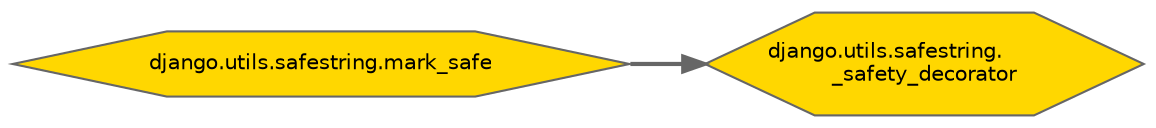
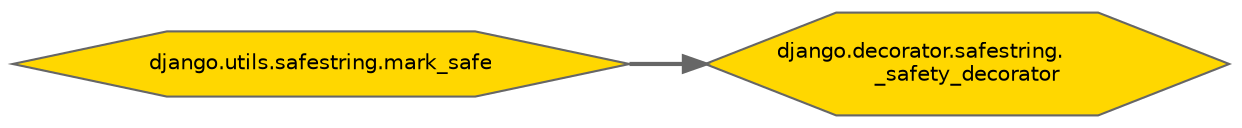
(924, 64) -> (967, 64)
